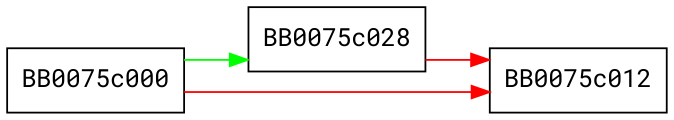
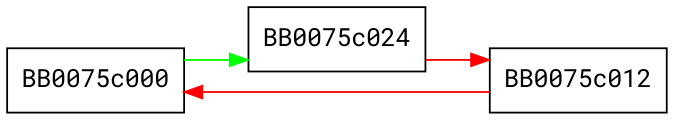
(337, 39) -> (337, 39)
(328, 92) -> (346, 92)
